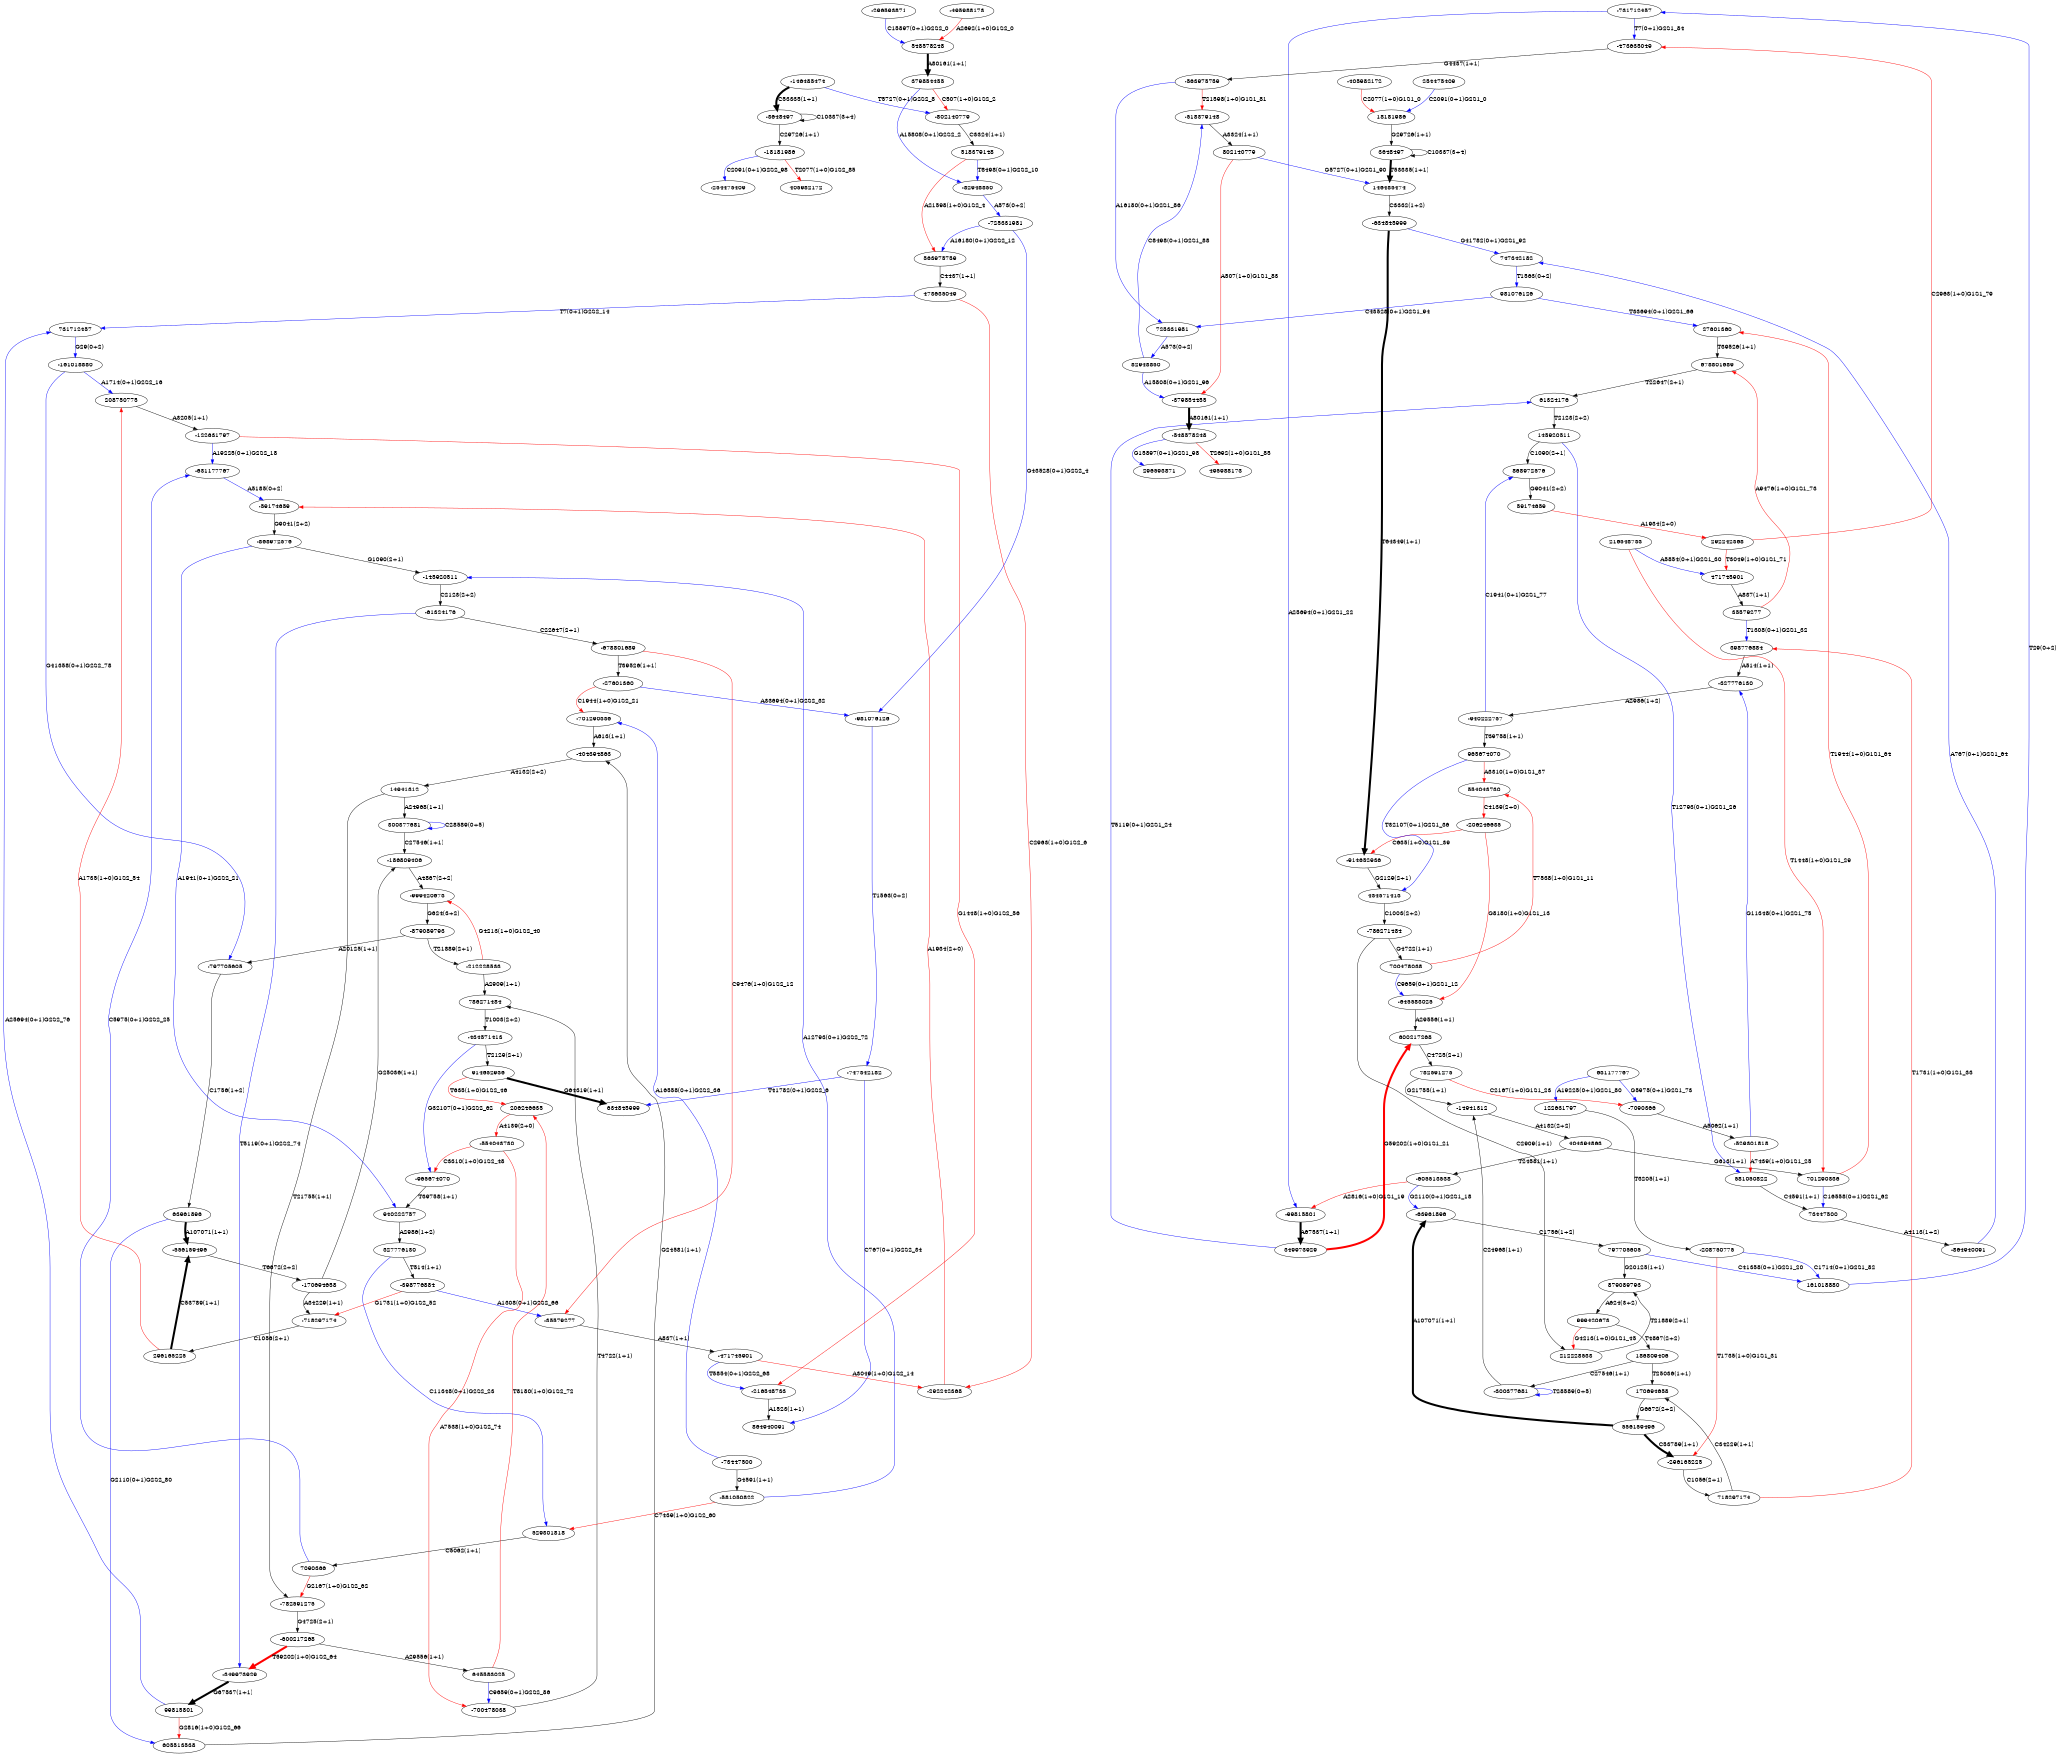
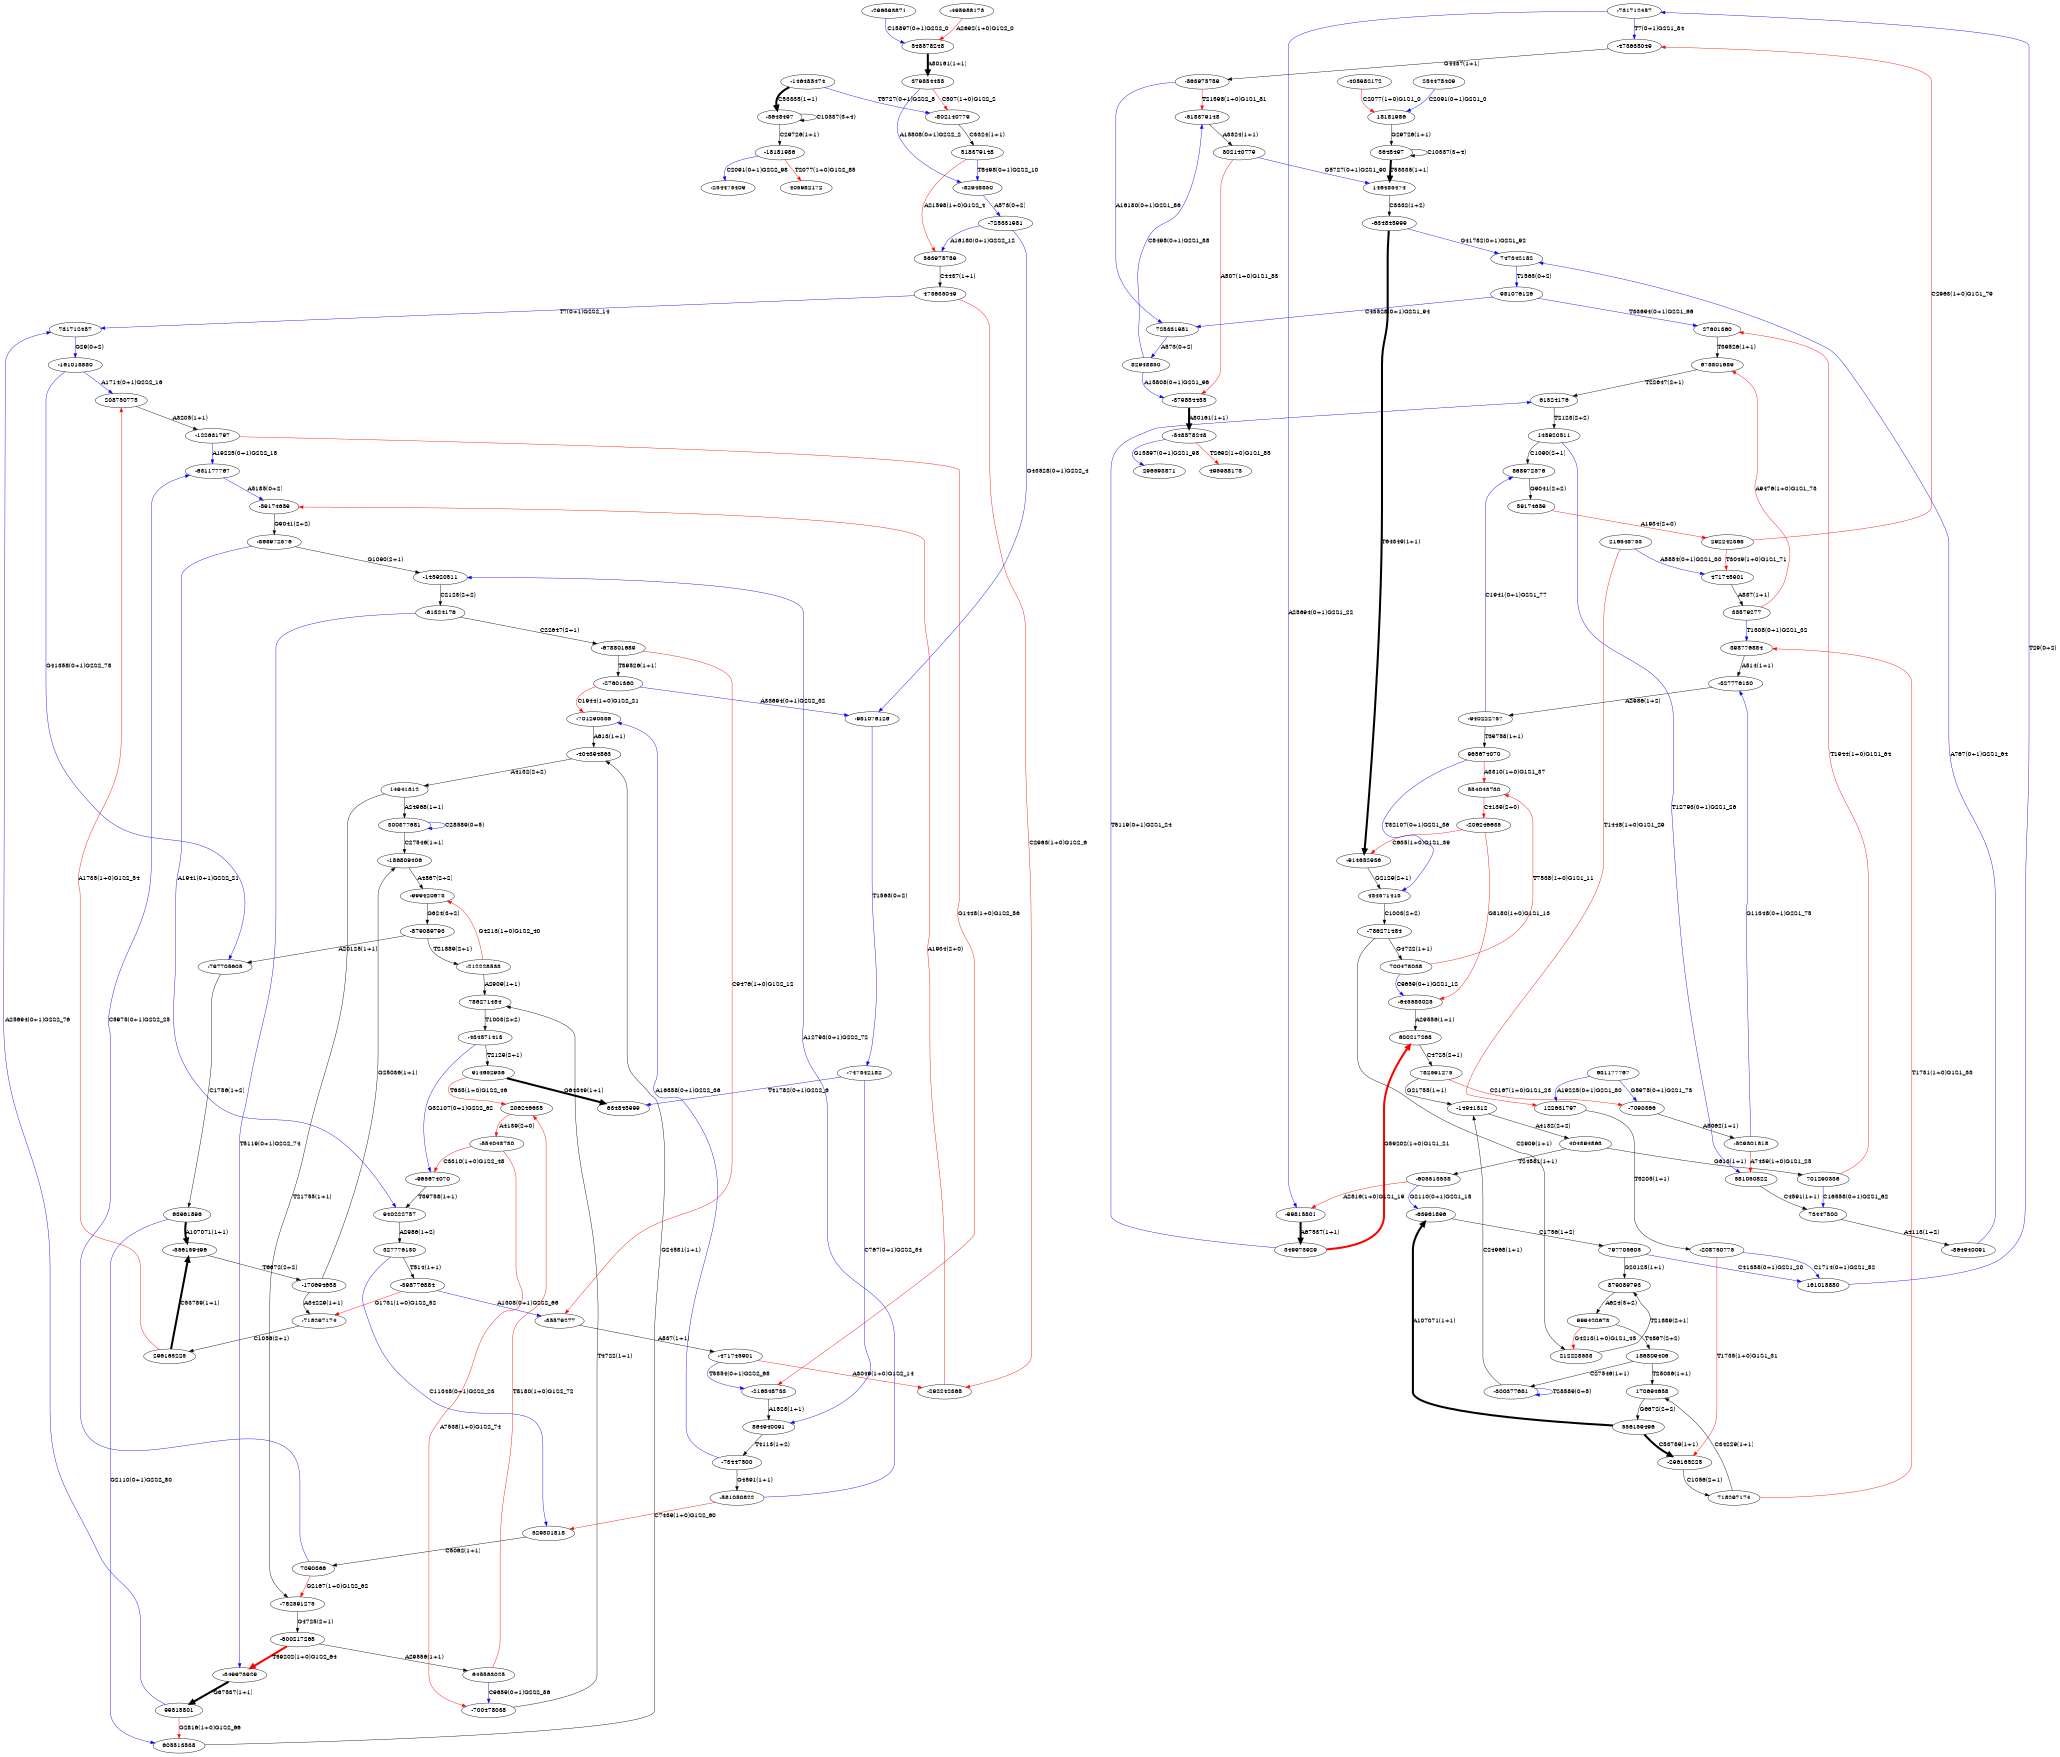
(1785, 819) -> (1601, 874)
(584, 1091) -> (584, 1091)
none -> (754, 1443)
